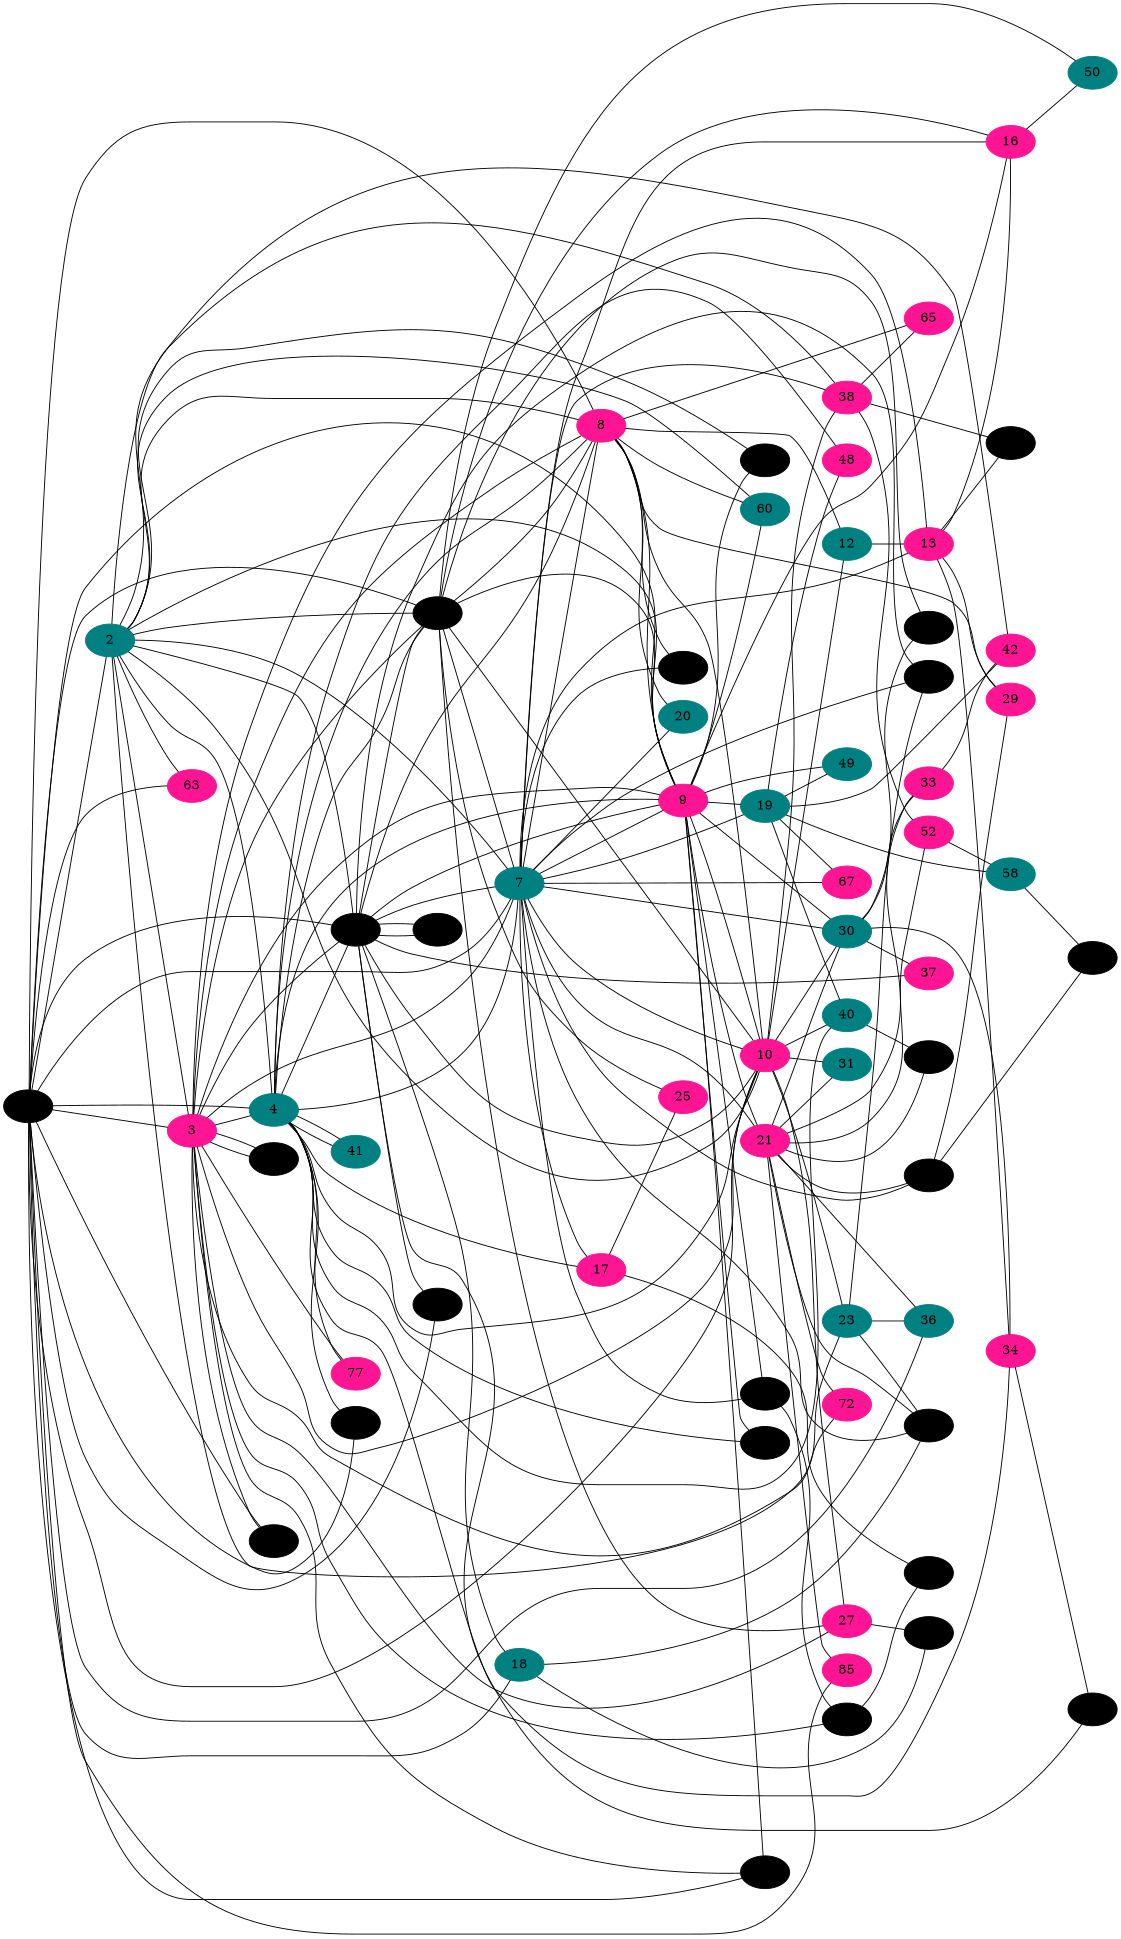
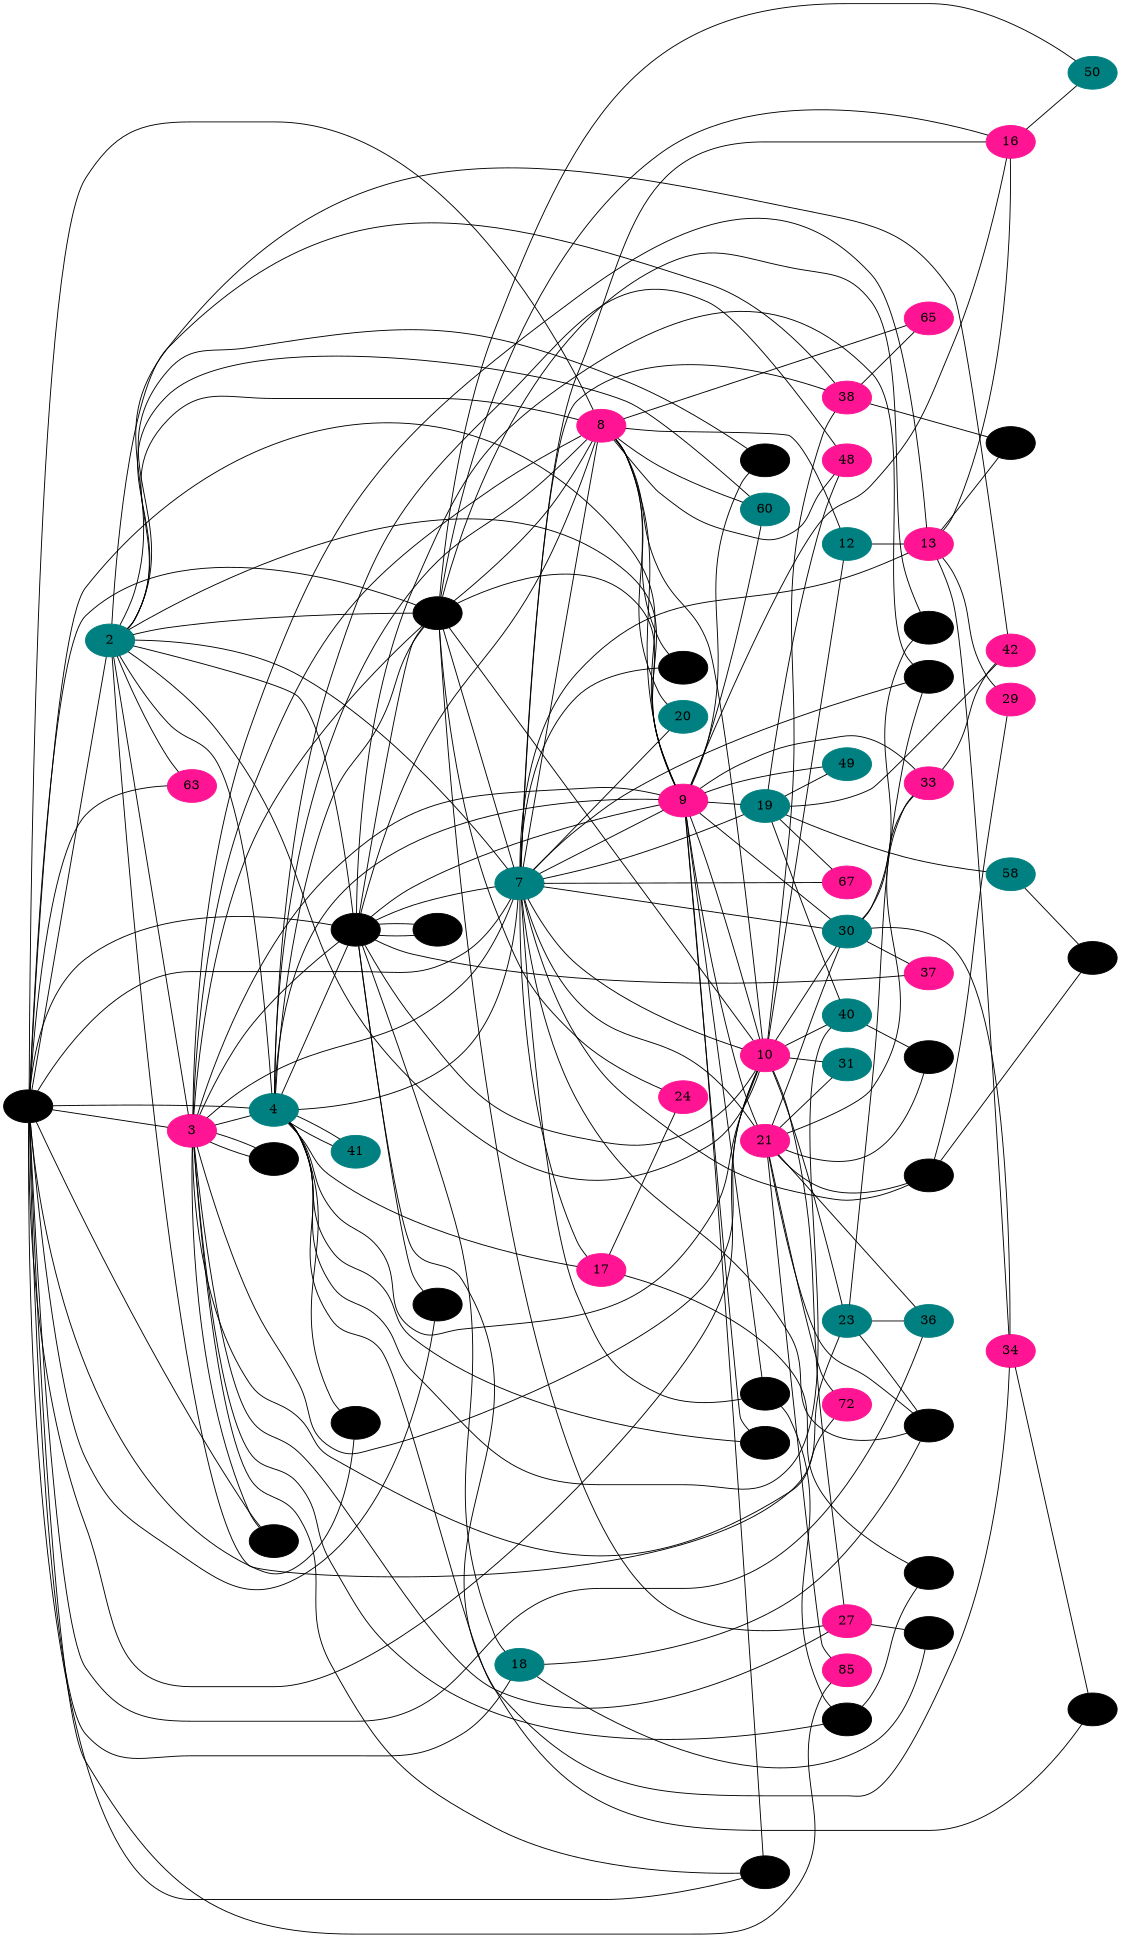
(804, 565) -> (716, 527)
none -> (808, 742)
(929, 832) -> none
(683, 1097) -> (683, 1097)
(356, 1374) -> none
